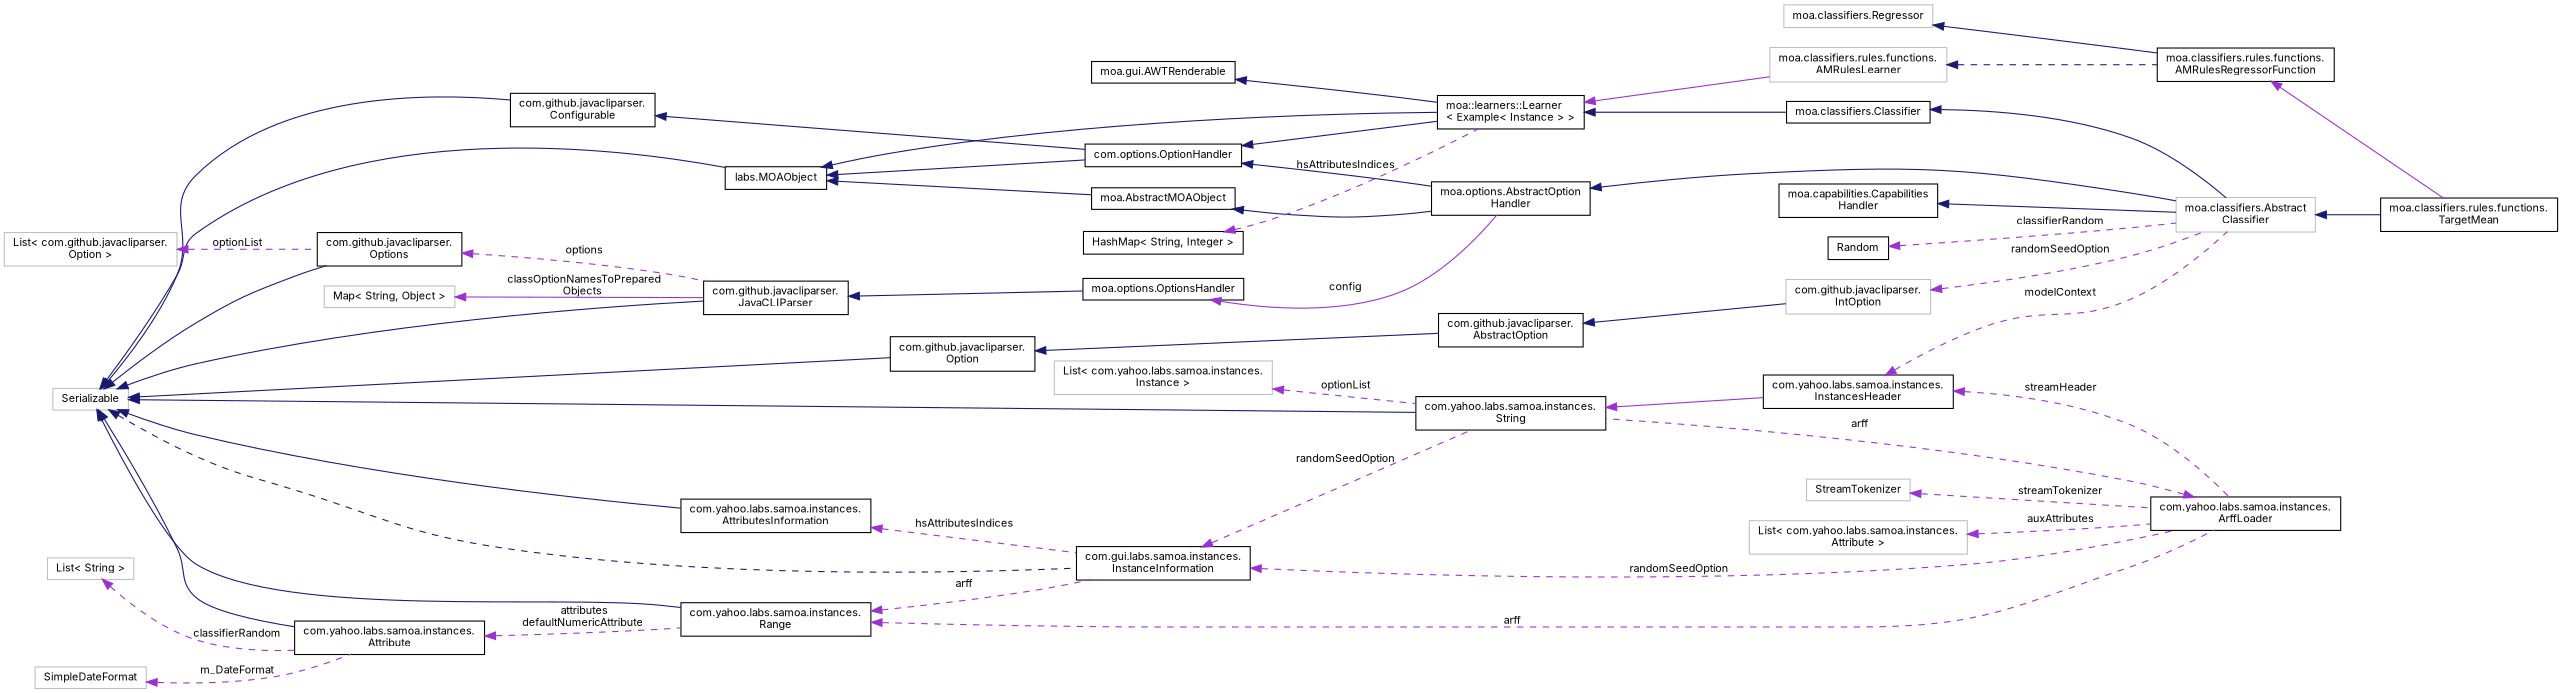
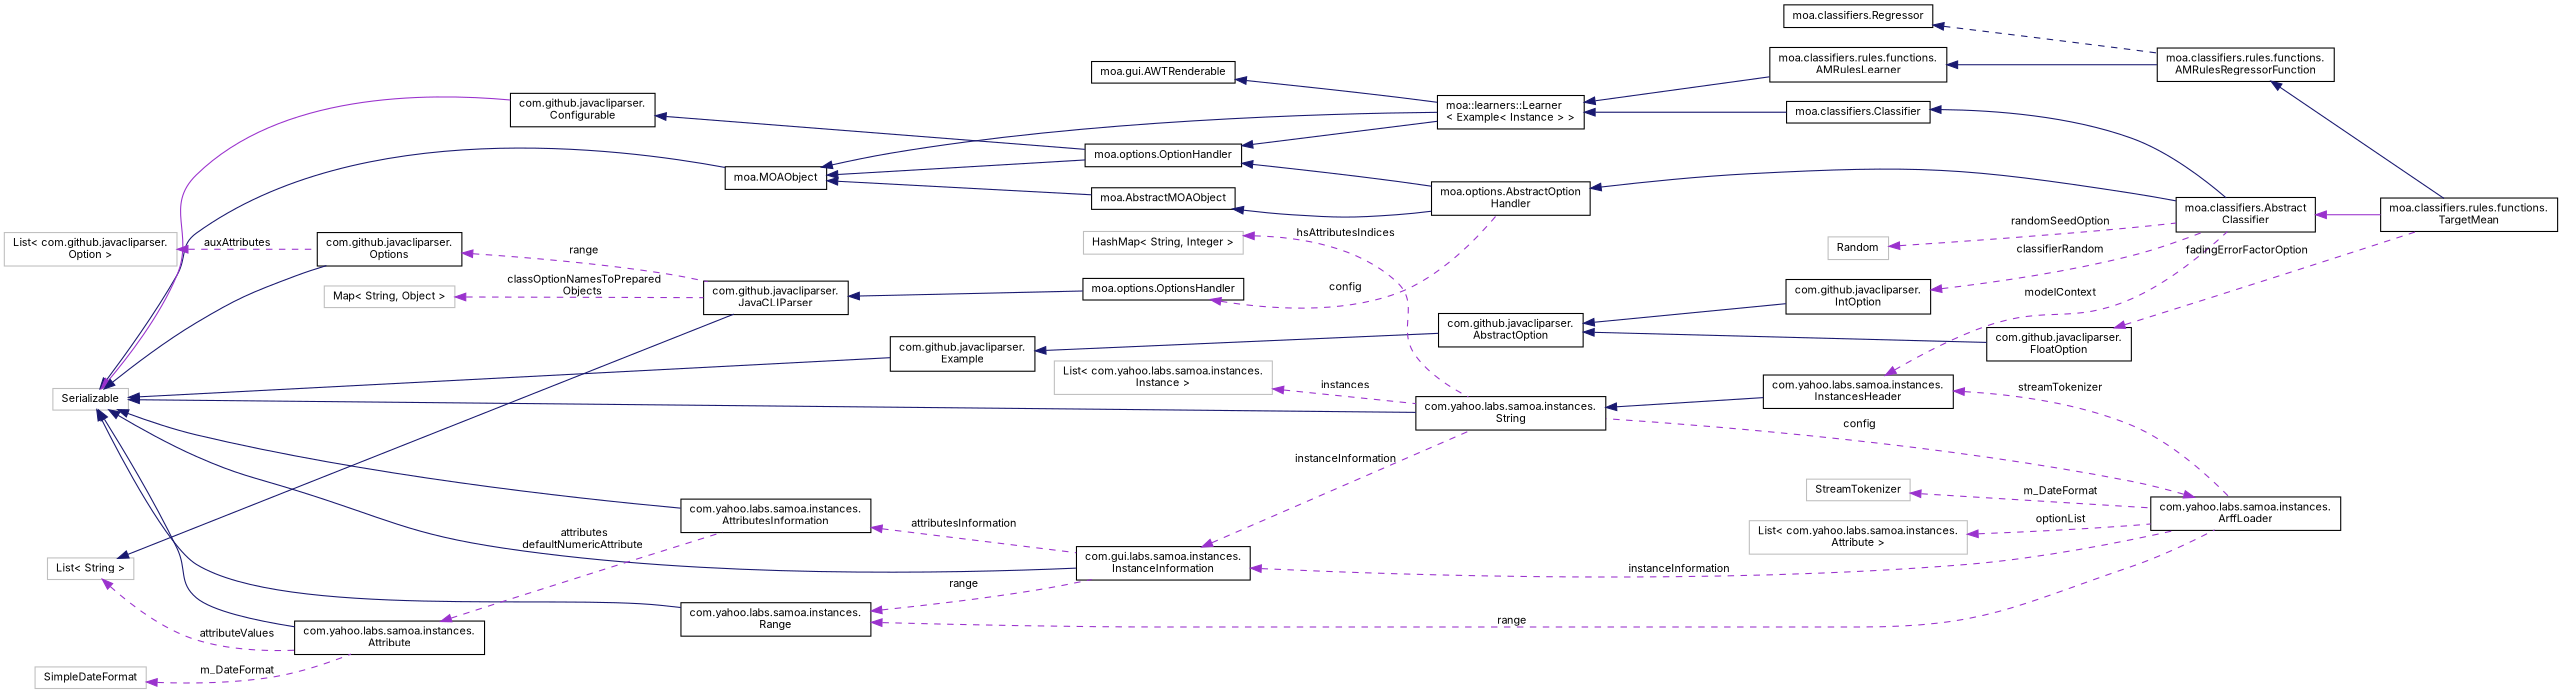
(1858, 16) -> (1858, 16)
(2051, 39) -> (2051, 39)
(1858, 65) -> (1858, 65)
(2057, 65) -> (2057, 65)
(1682, 89) -> (1682, 89)
(2362, 143) -> (2362, 143)
(236, 145) -> (236, 145)
(1163, 155) -> (1163, 155)
(776, 178) -> (776, 178)
(1359, 185) -> (1394, 280)
(1858, 201) -> none
(2246, 215) -> (2246, 215)
(2354, 215) -> (2354, 215)
(2059, 222) -> (2059, 222)
(236, 243) -> (236, 243)
(1163, 243) -> (1163, 243)
(1858, 248) -> (1858, 248)
(2059, 250) -> (2059, 250)
(583, 251) -> (583, 251)
(585, 297) -> (585, 297)
(1858, 297) -> (1858, 297)
(1373, 300) -> (1373, 300)
(413, 327) -> (431, 434)
none -> (2059, 344)
(963, 354) -> (963, 354)
(1344, 386) -> (1344, 386)
(2059, 388) -> (2059, 388)
(1690, 402) -> (1690, 402)
(1858, 425) -> (1858, 425)
(1344, 459) -> (1344, 459)
(2059, 492) -> (2059, 492)
(2059, 520) -> (2059, 520)
(963, 524) -> (963, 524)
(585, 558) -> (585, 558)
(1678, 569) -> (1678, 569)
(963, 584) -> (963, 584)
(1511, 621) -> (1511, 621)
(588, 633) -> (587, 575)
(236, 634) -> (236, 634)
